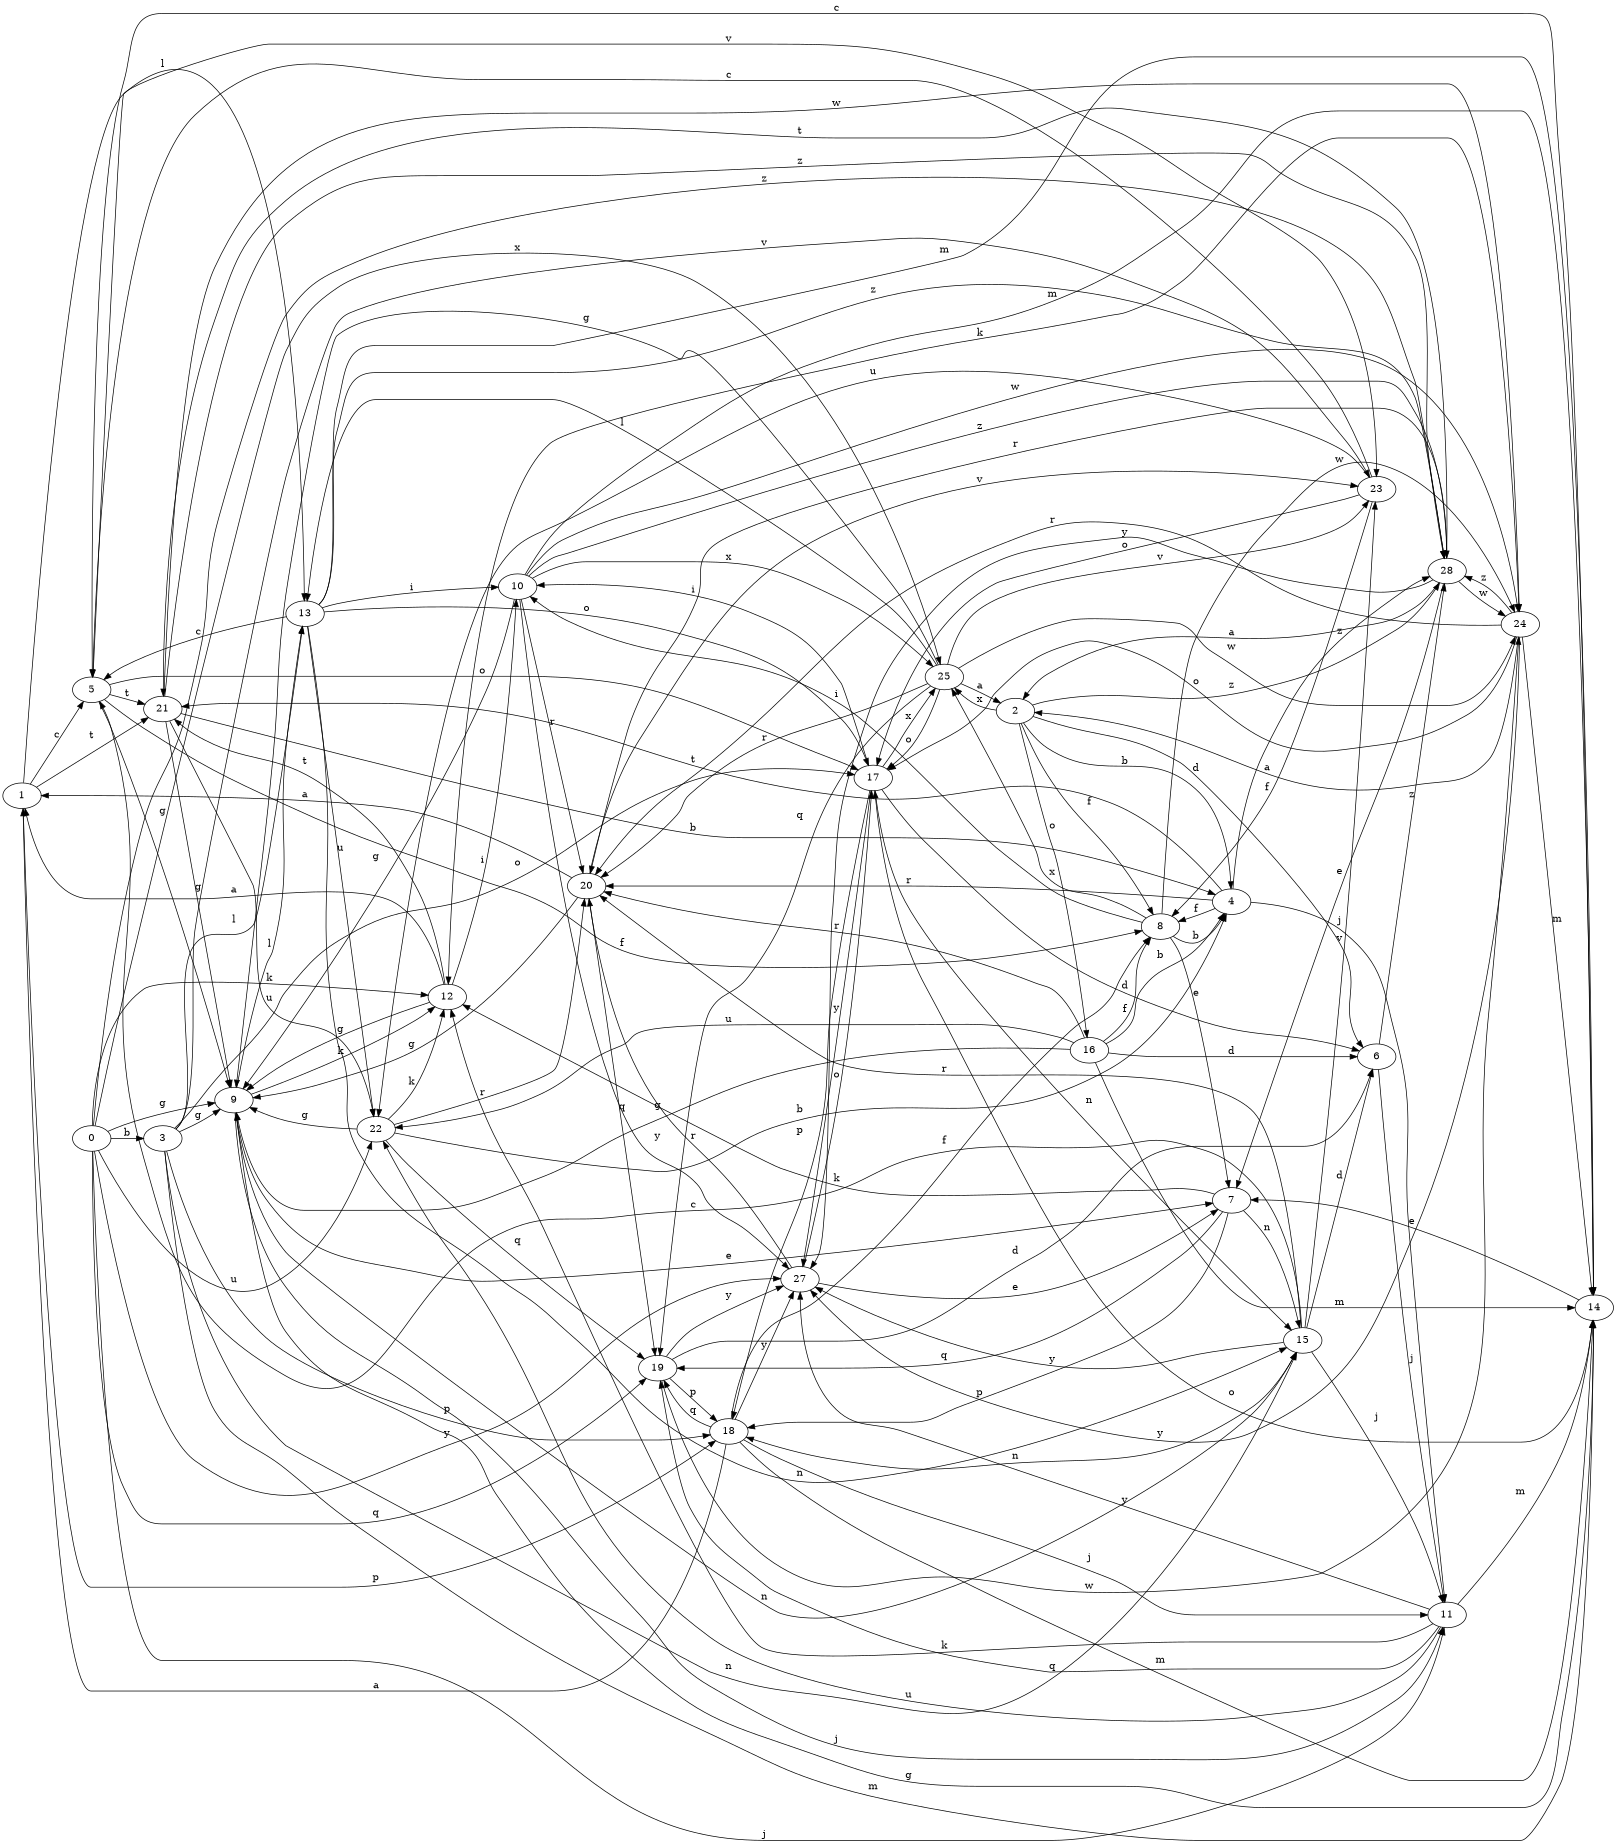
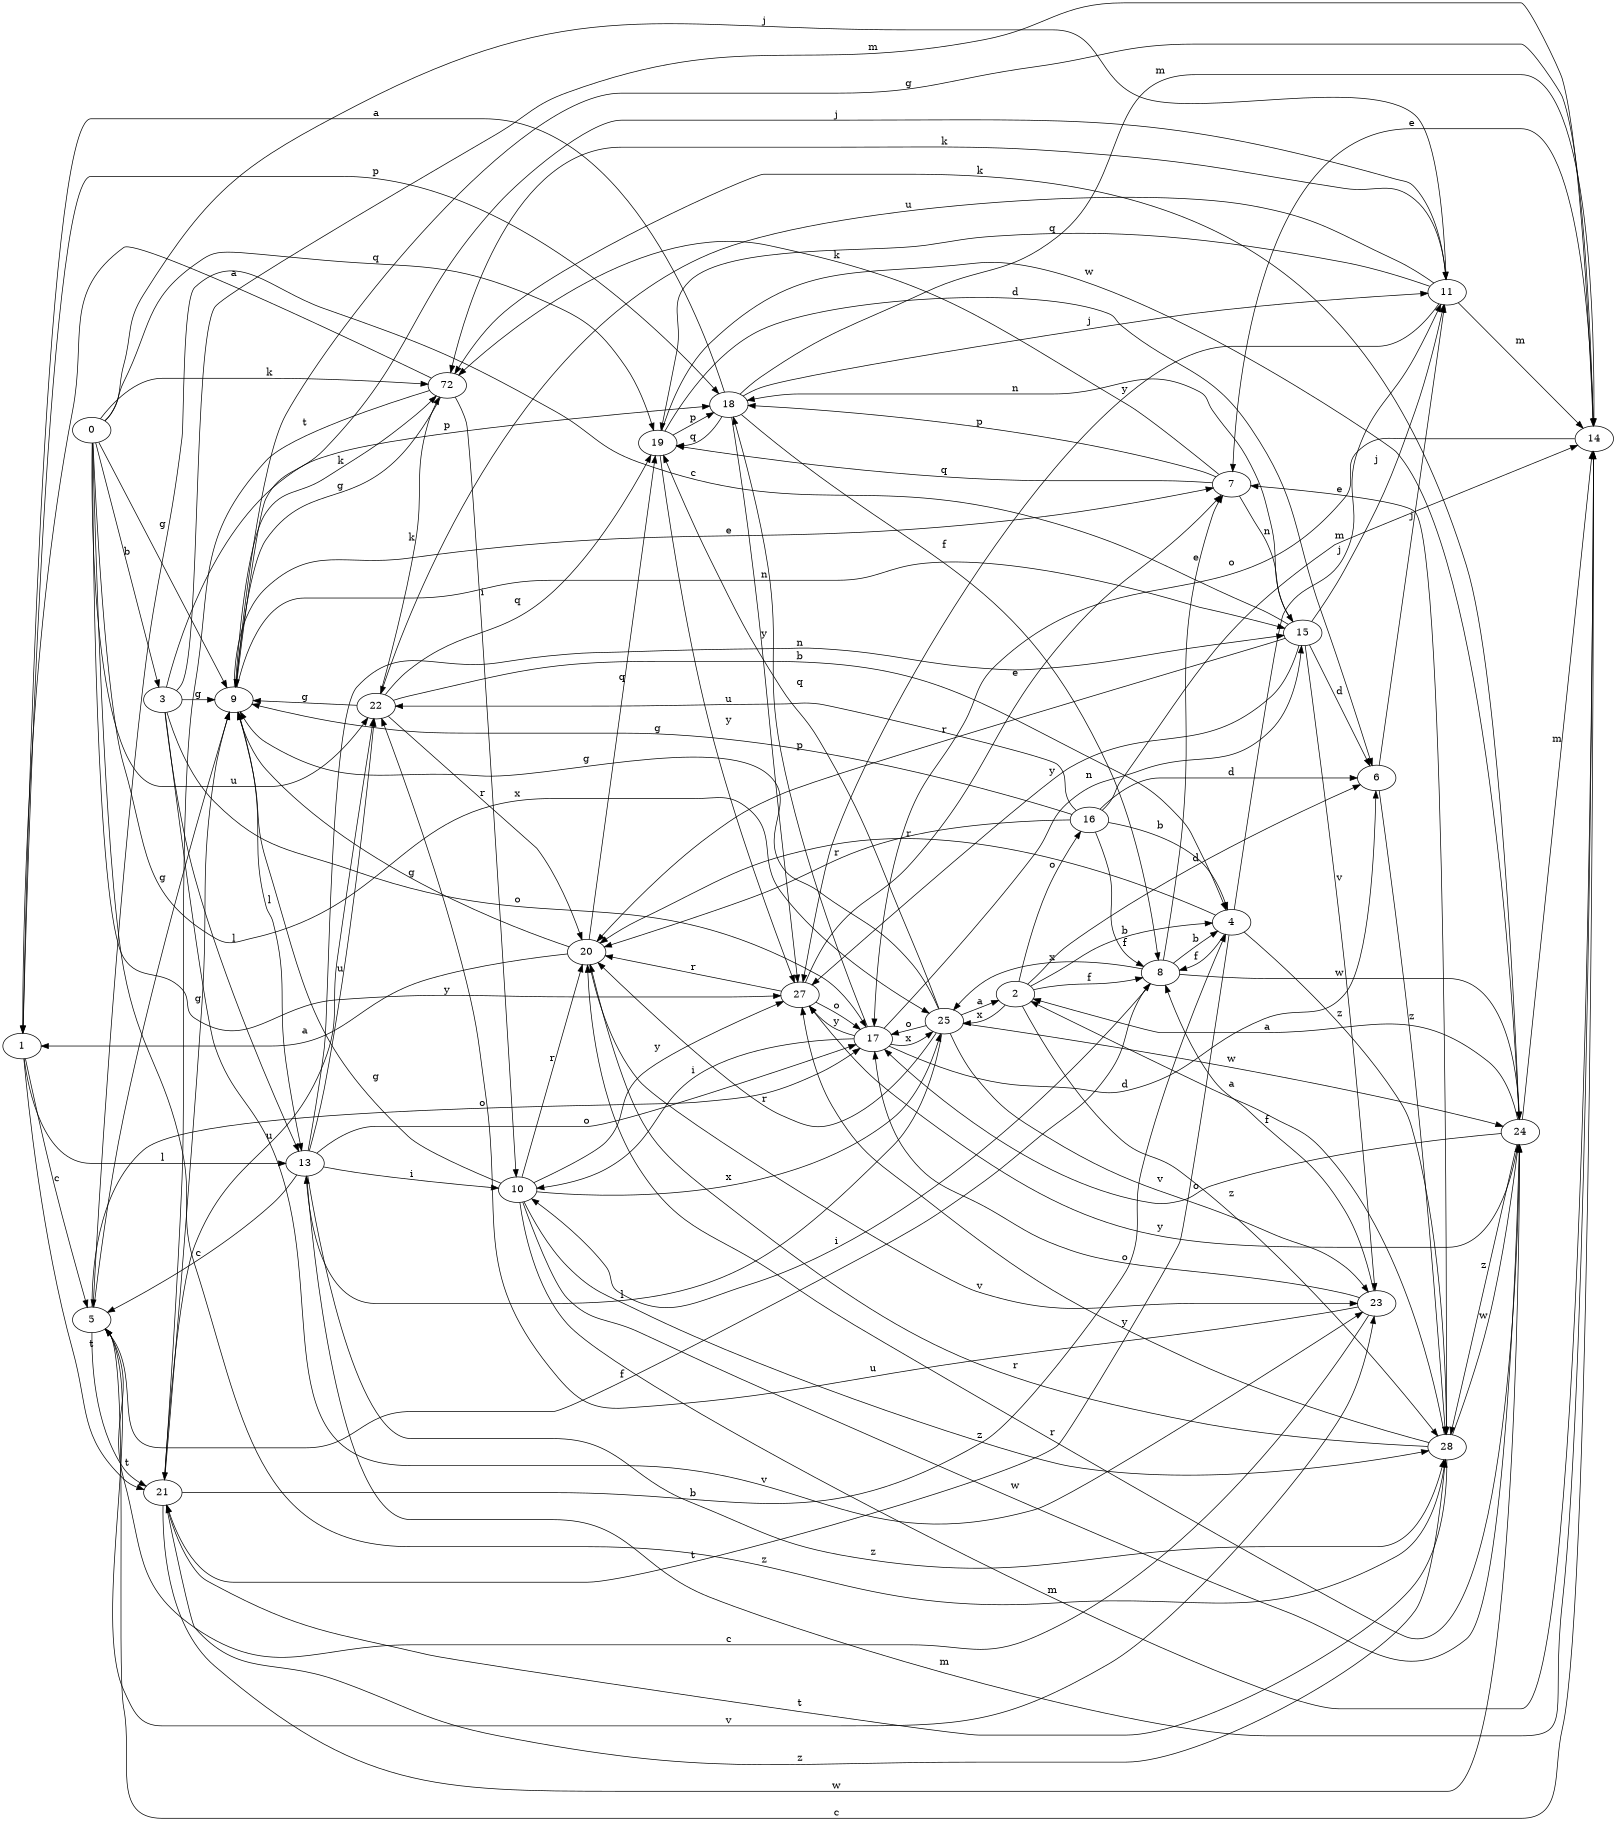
(447, 997) -> (447, 385)
(689, 1661) -> none
